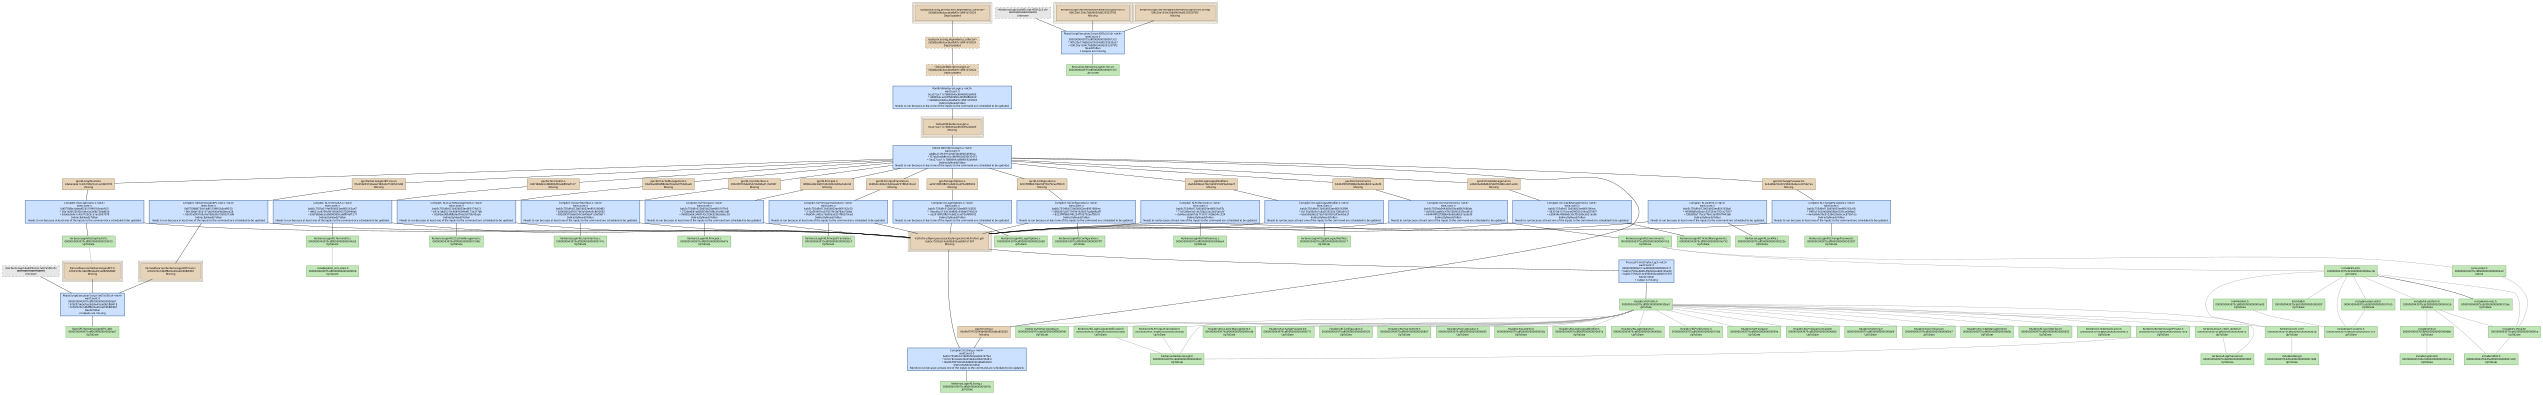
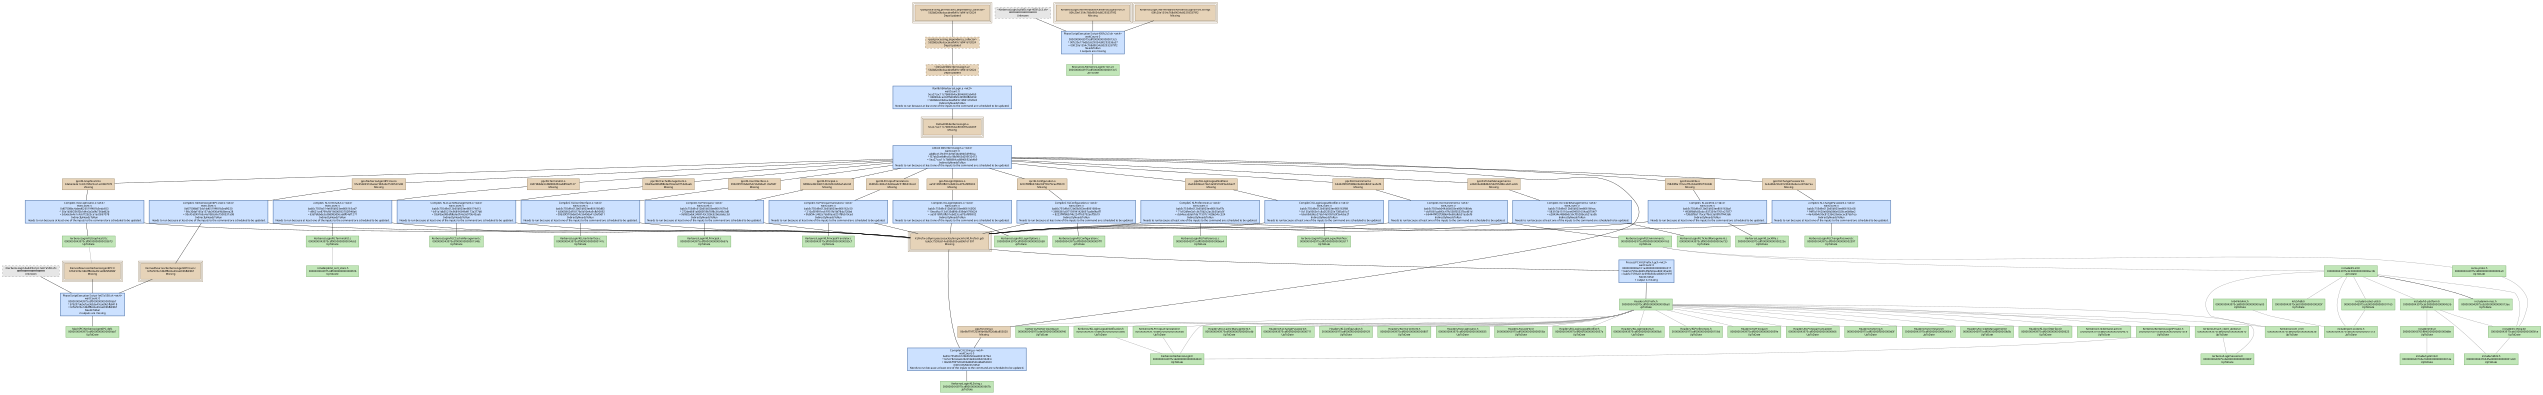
none -> (1690, 184)
(2479, 271) -> (2479, 271)
(2292, 359) -> none
